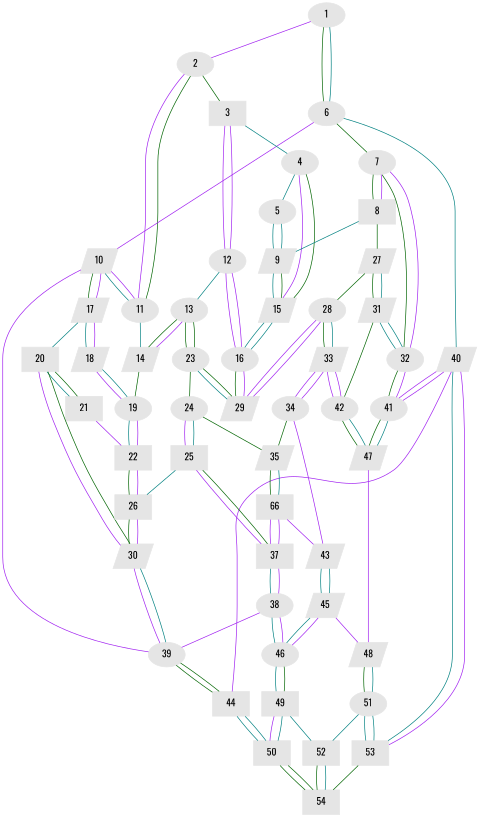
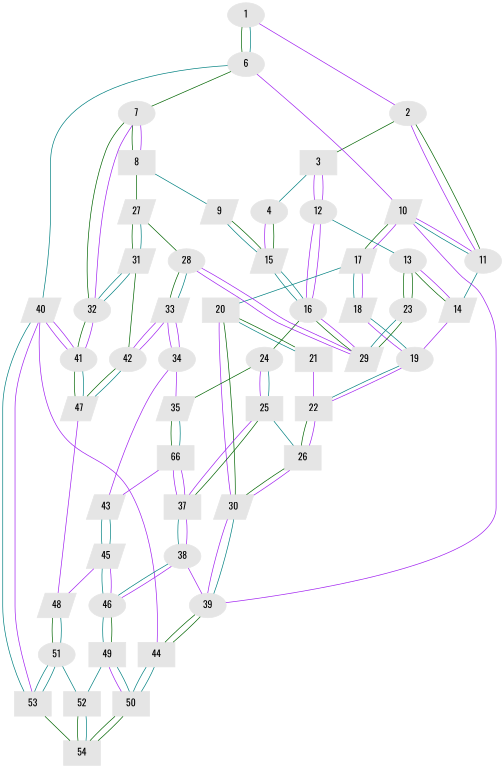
(277, 212) -> none
(137, 384) -> (436, 336)
(190, 384) -> (286, 335)
(283, 433) -> (176, 384)
